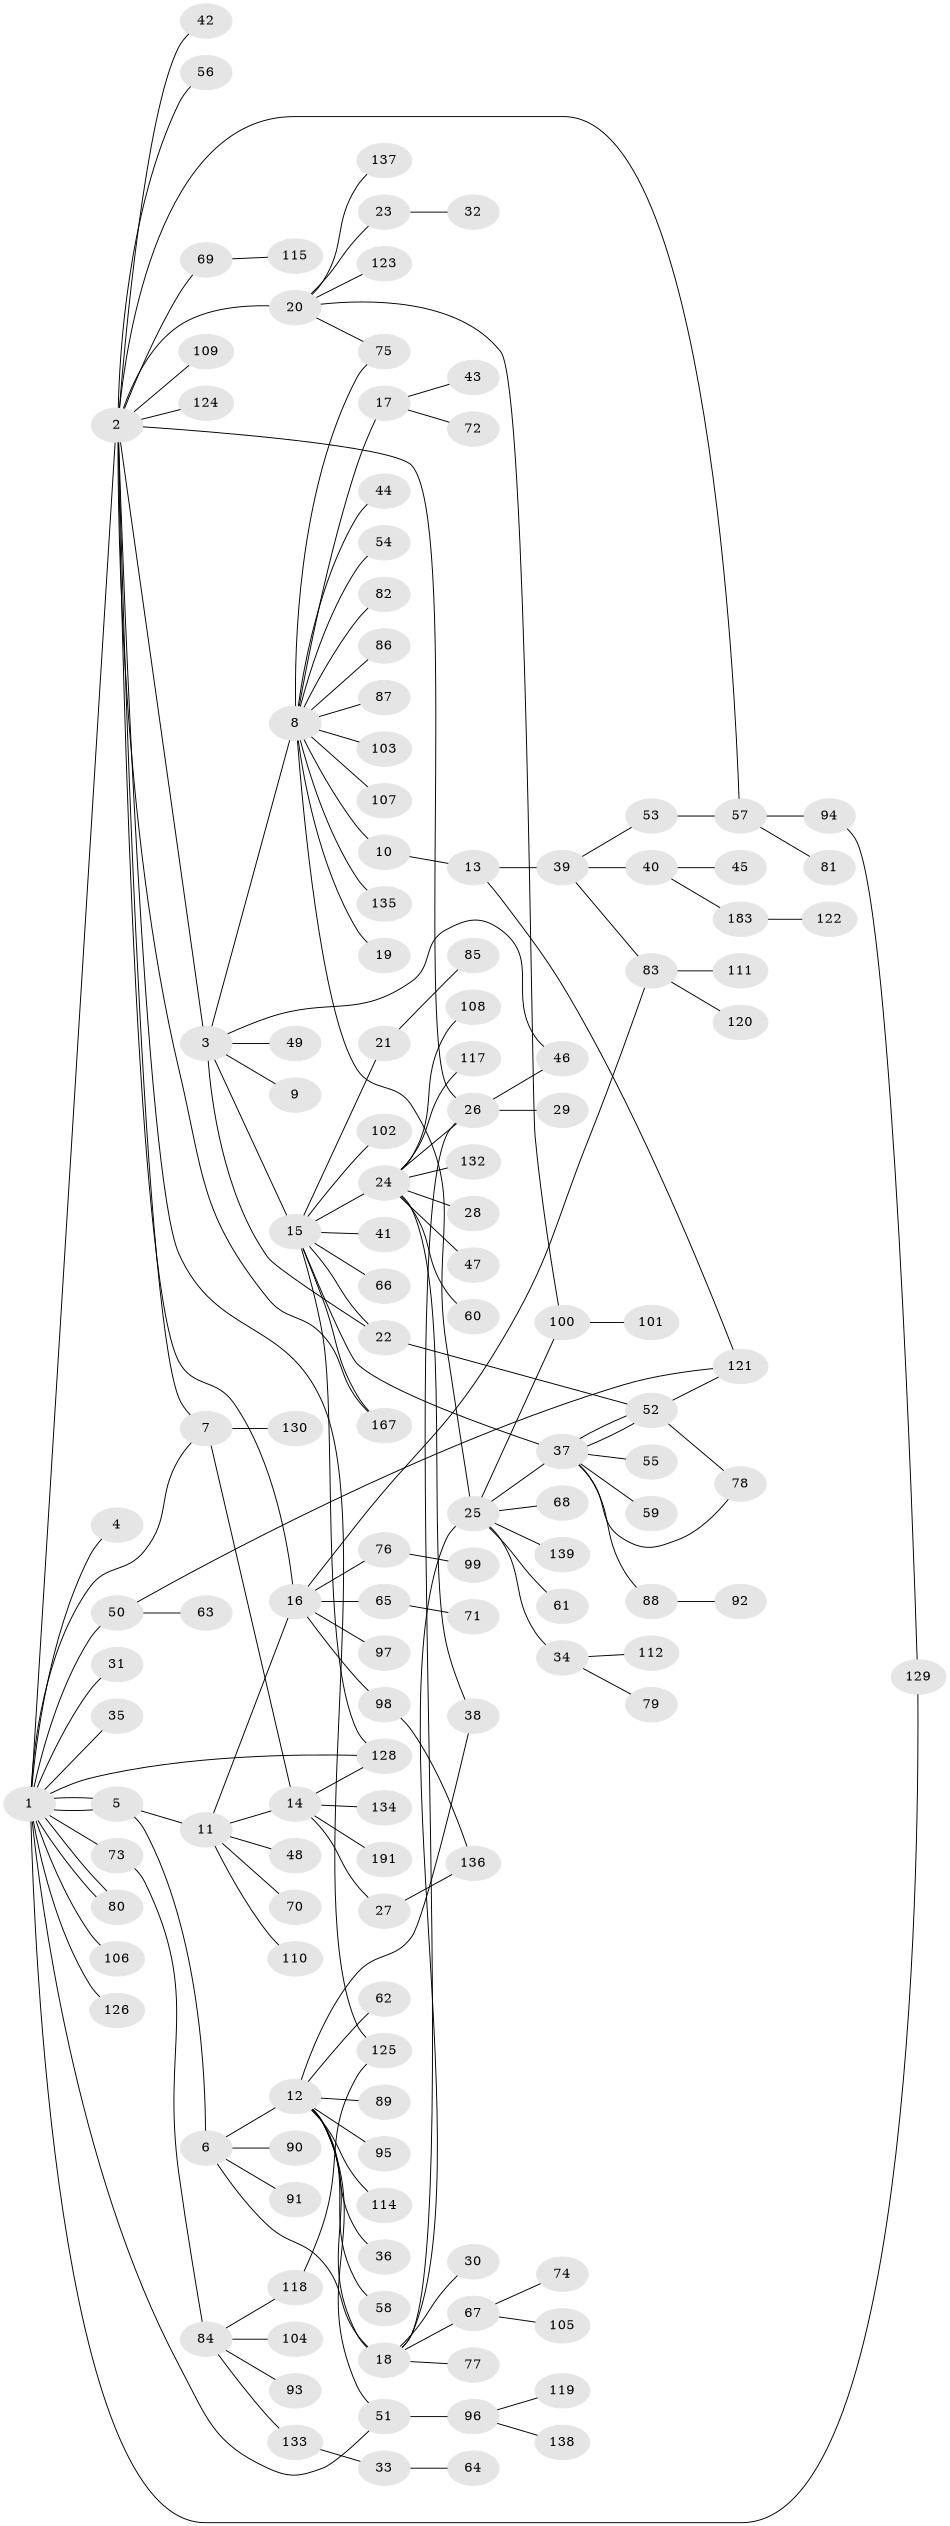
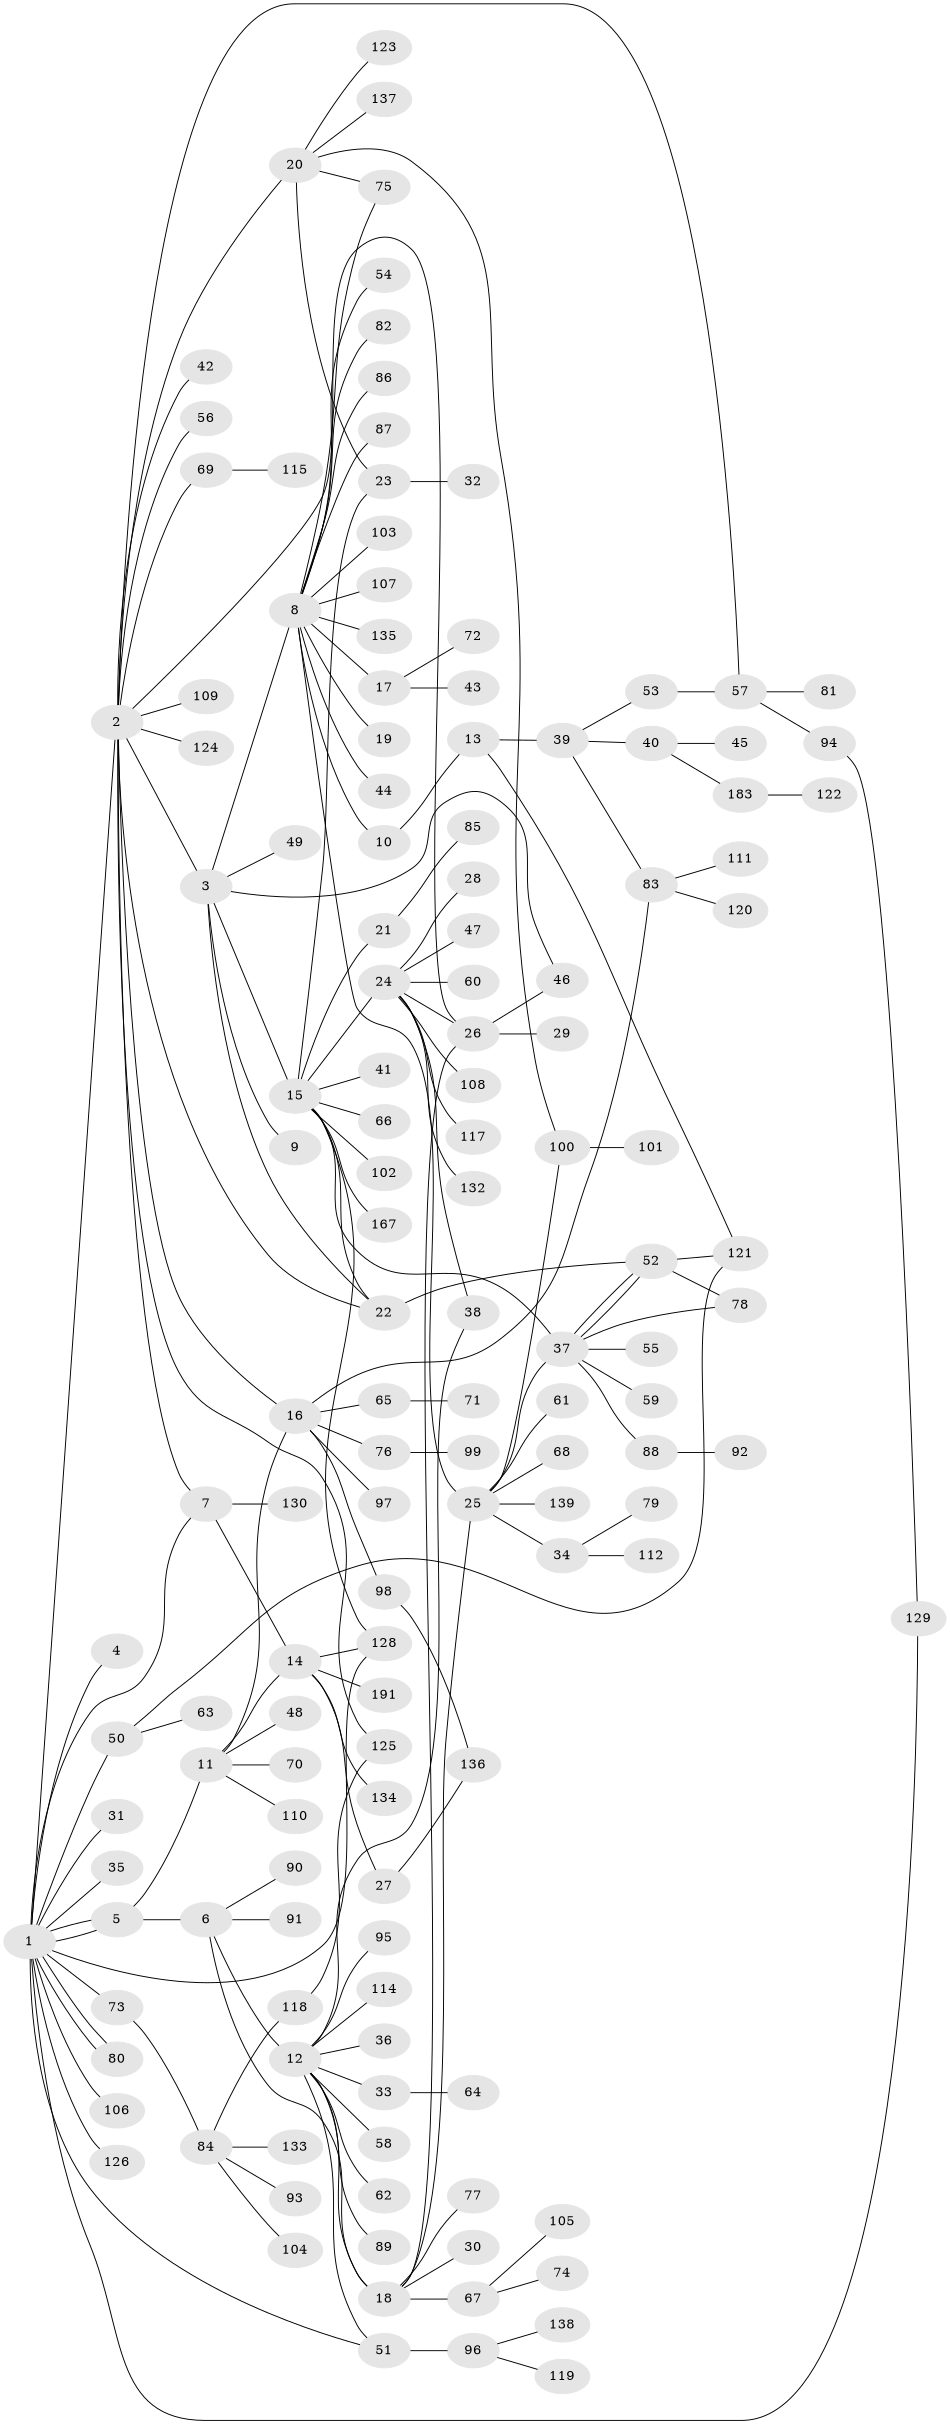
none -> (327, 784)
(157, 959) -> (169, 1061)
(334, 2454) -> (340, 2076)
